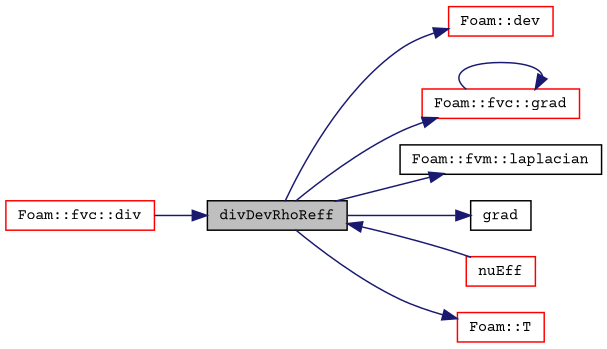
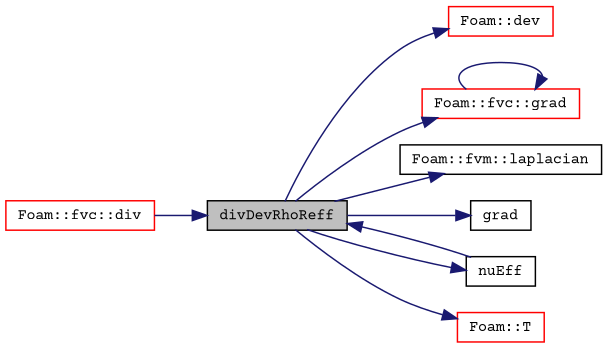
none -> (379, 251)
(501, 271) -> (501, 271)
